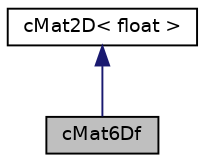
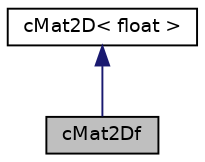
(102, 135) -> (102, 135)
